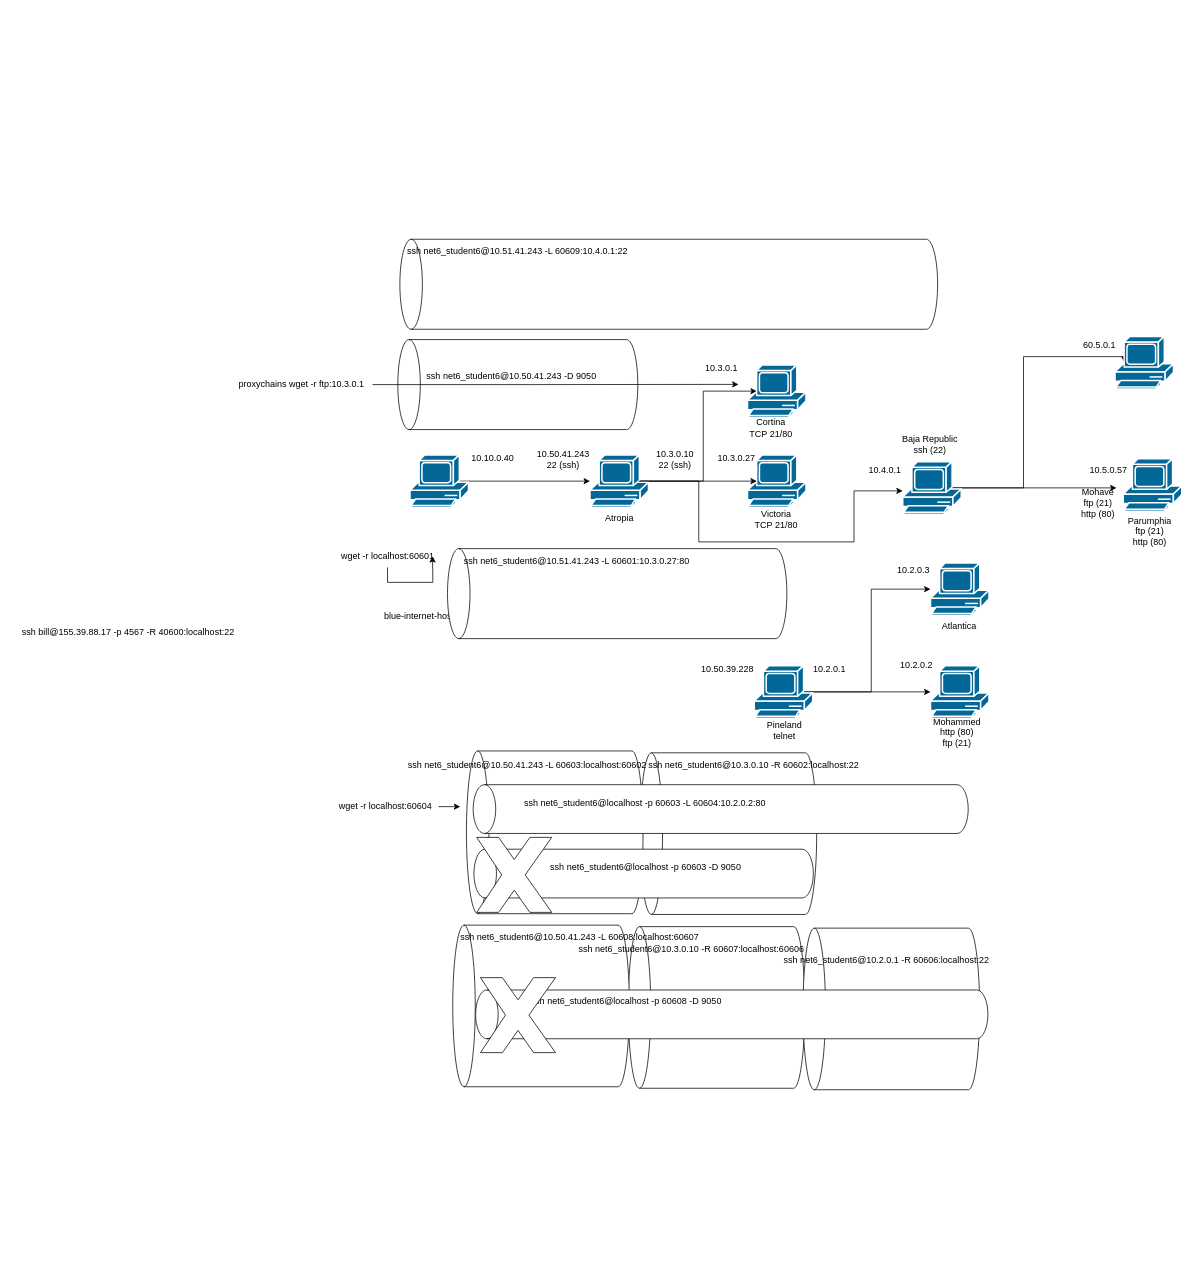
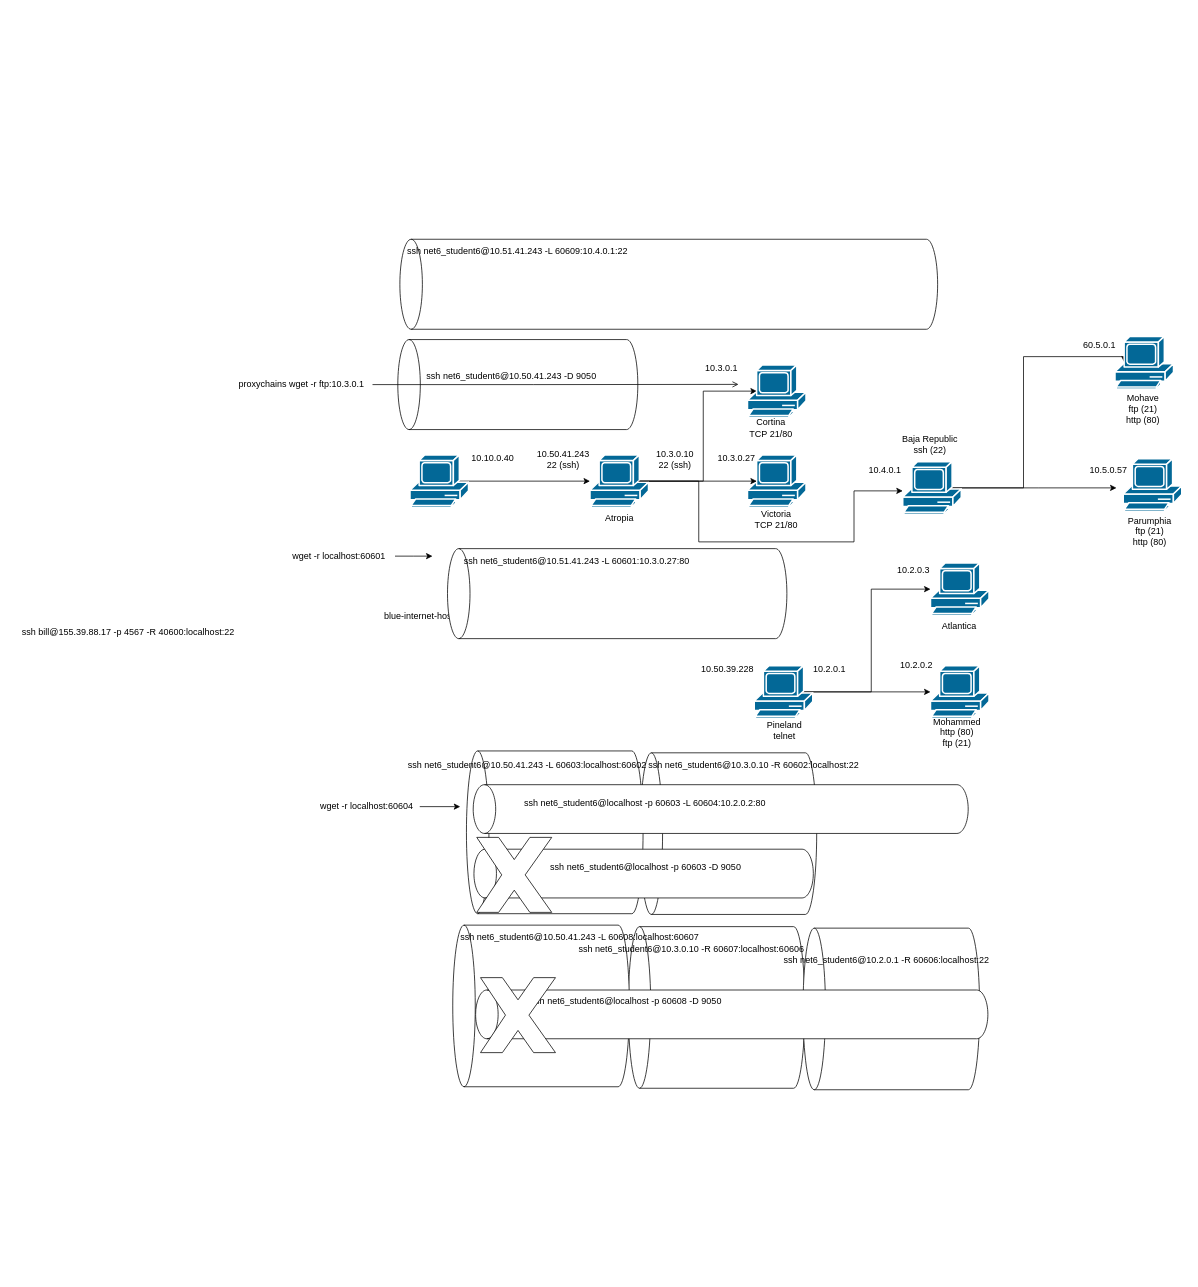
(732, 384) -> (733, 384)
(1097, 503) -> (1142, 409)
(387, 556) -> (339, 556)
(385, 807) -> (366, 807)
